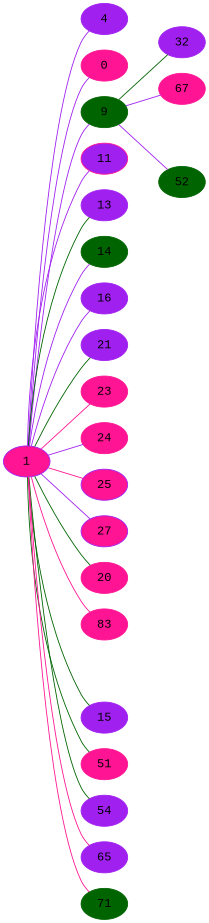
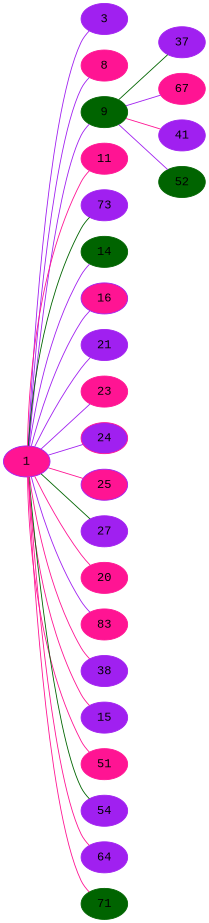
(104, 19) -> (104, 19)
(182, 42) -> (182, 42)
(104, 66) -> (104, 66)
none -> (182, 135)
(104, 159) -> (104, 159)
(104, 205) -> (104, 205)
(104, 298) -> (104, 298)
(42, 304) -> (42, 304)
(60, 400) -> (60, 400)
(66, 426) -> (66, 426)
(104, 438) -> (104, 438)
(66, 496) -> (66, 496)
(60, 523) -> (60, 523)
(104, 531) -> (104, 531)
(54, 548) -> (54, 548)
(48, 607) -> (48, 607)
(42, 619) -> (42, 619)
none -> (104, 671)
(104, 857) -> (104, 857)
